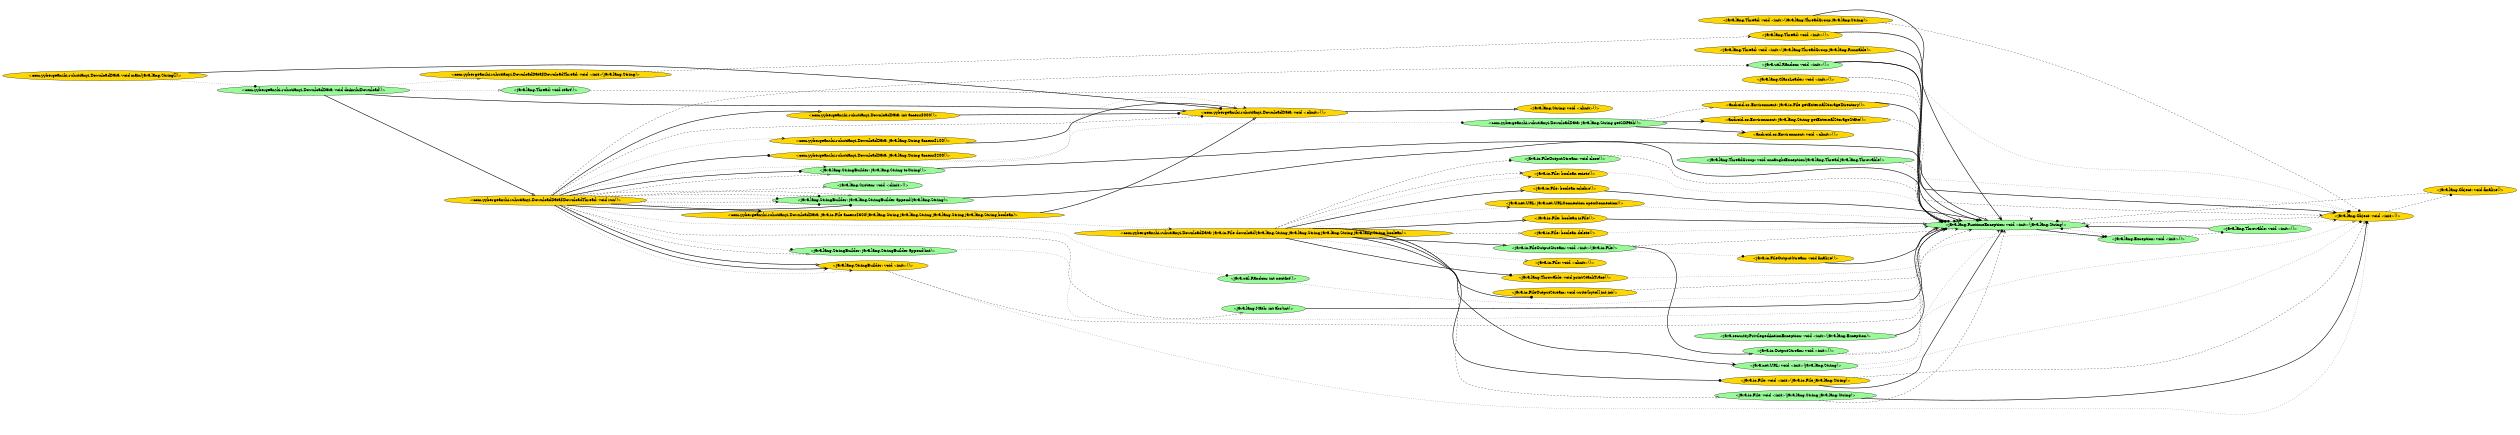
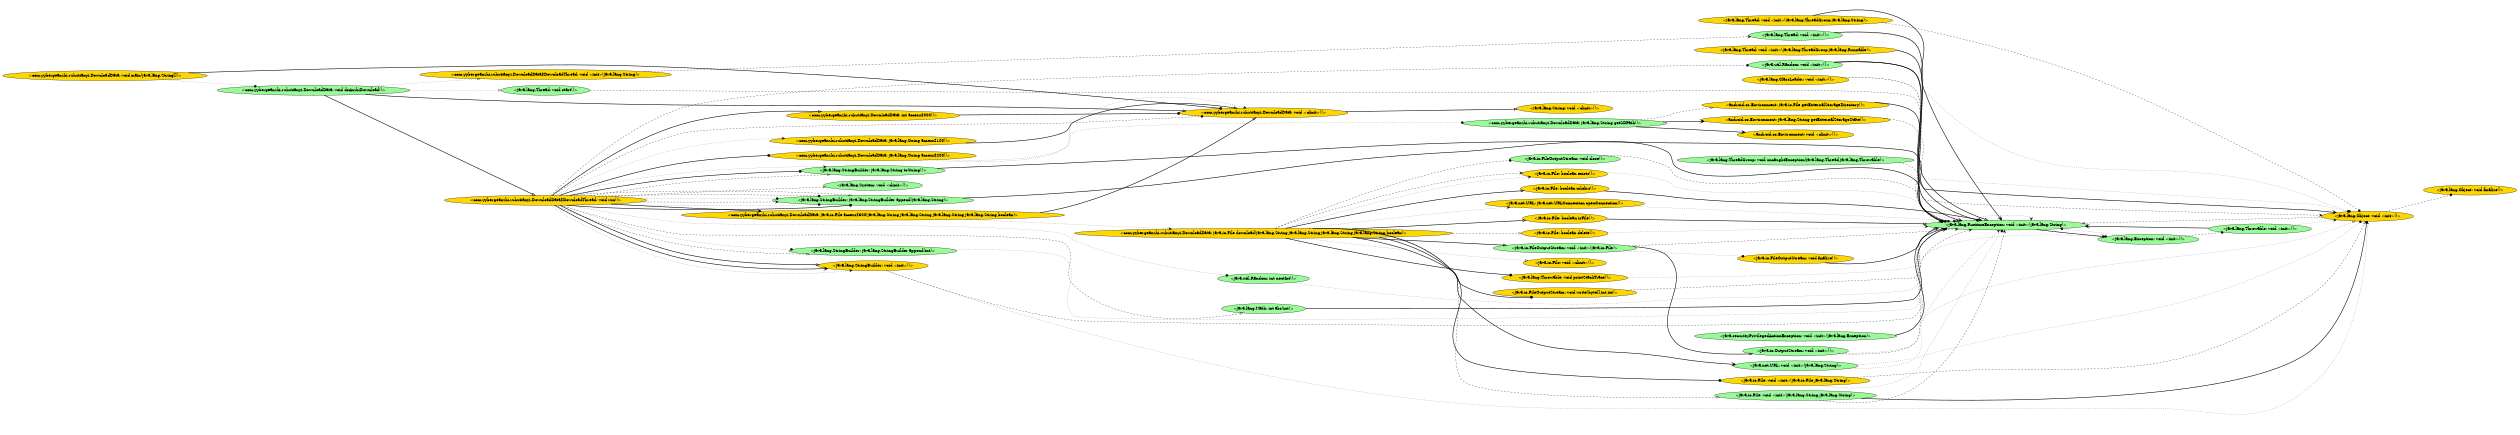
(1796, 35) -> (1796, 35)
(2264, 205) -> none
(1931, 344) -> (1931, 344)
